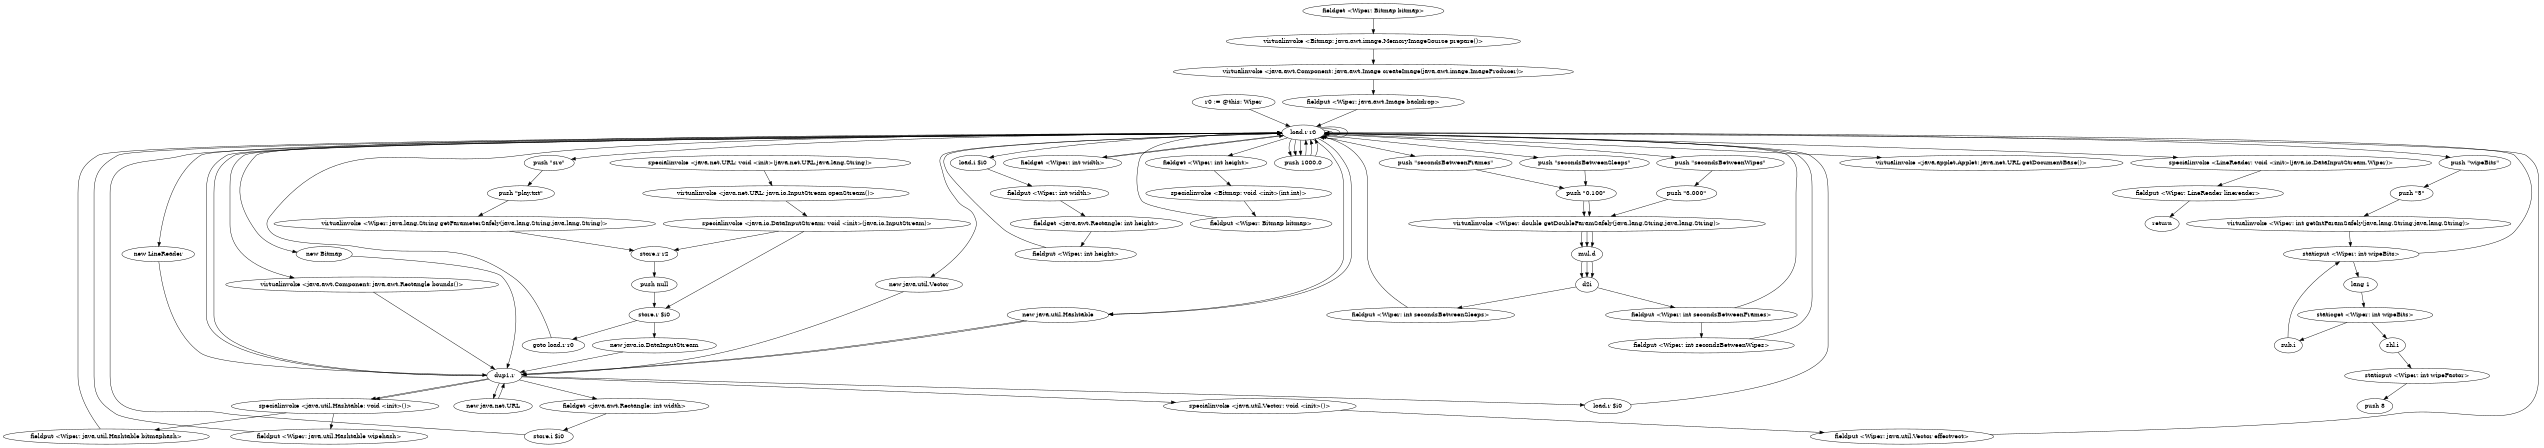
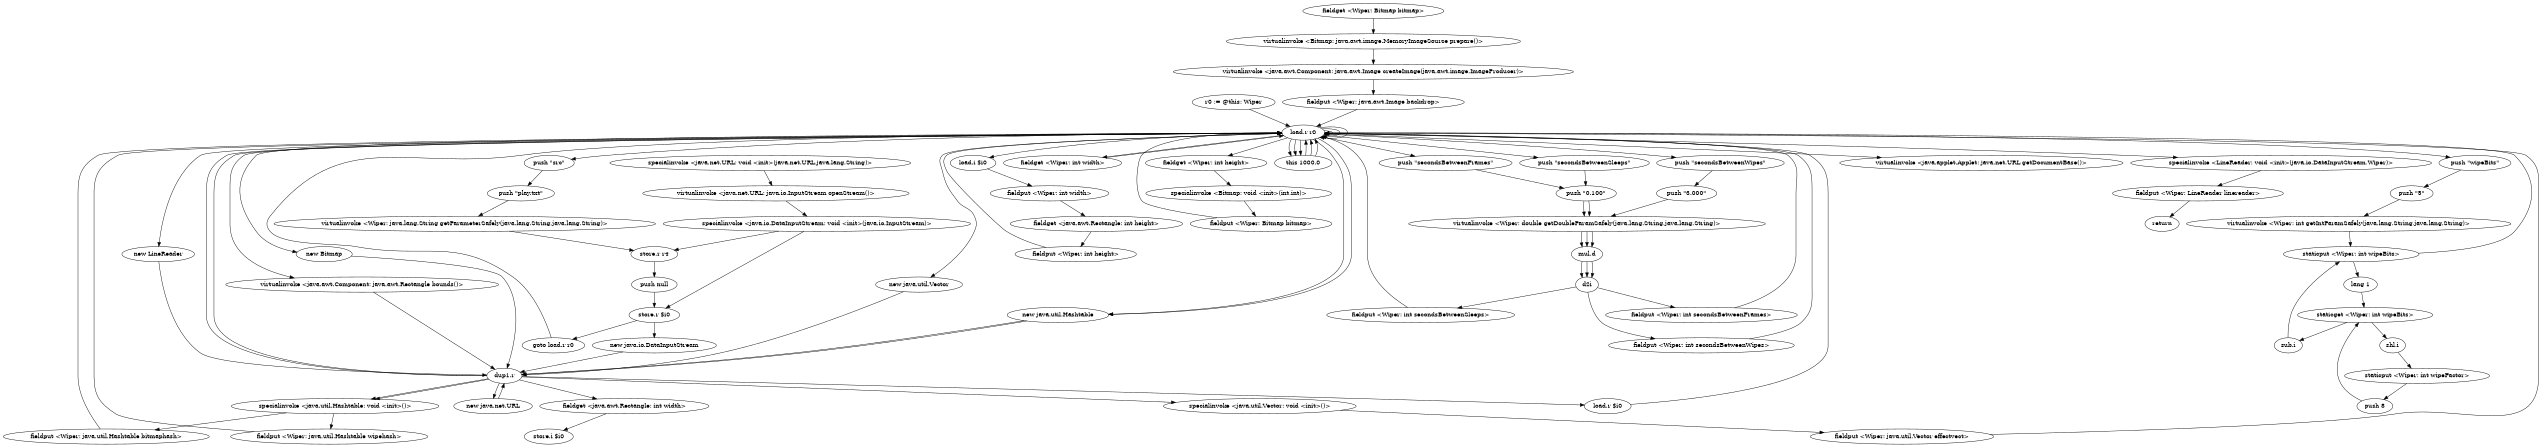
(194, 155) -> none
(1303, 163) -> (1303, 163)
(654, 254) -> (654, 254)
(1701, 328) -> (1609, 327)
none -> (2337, 367)
